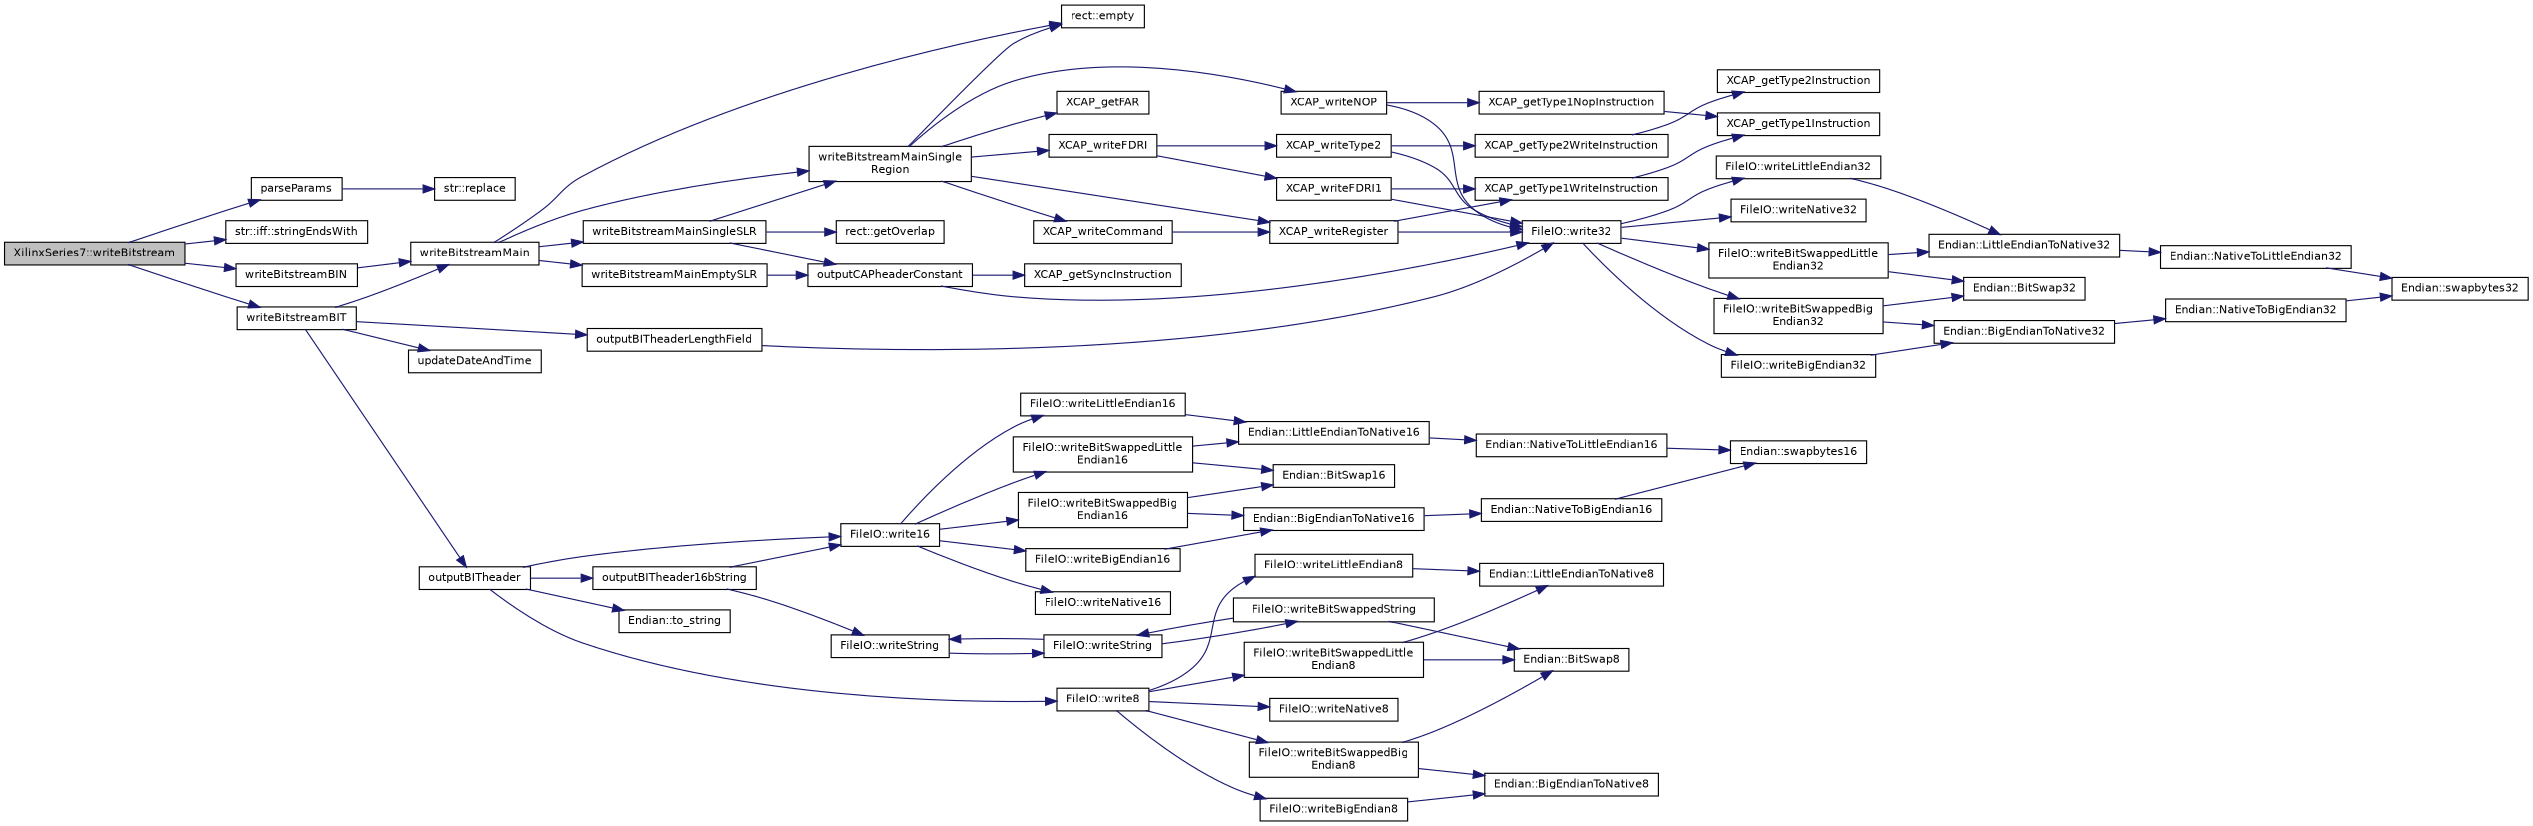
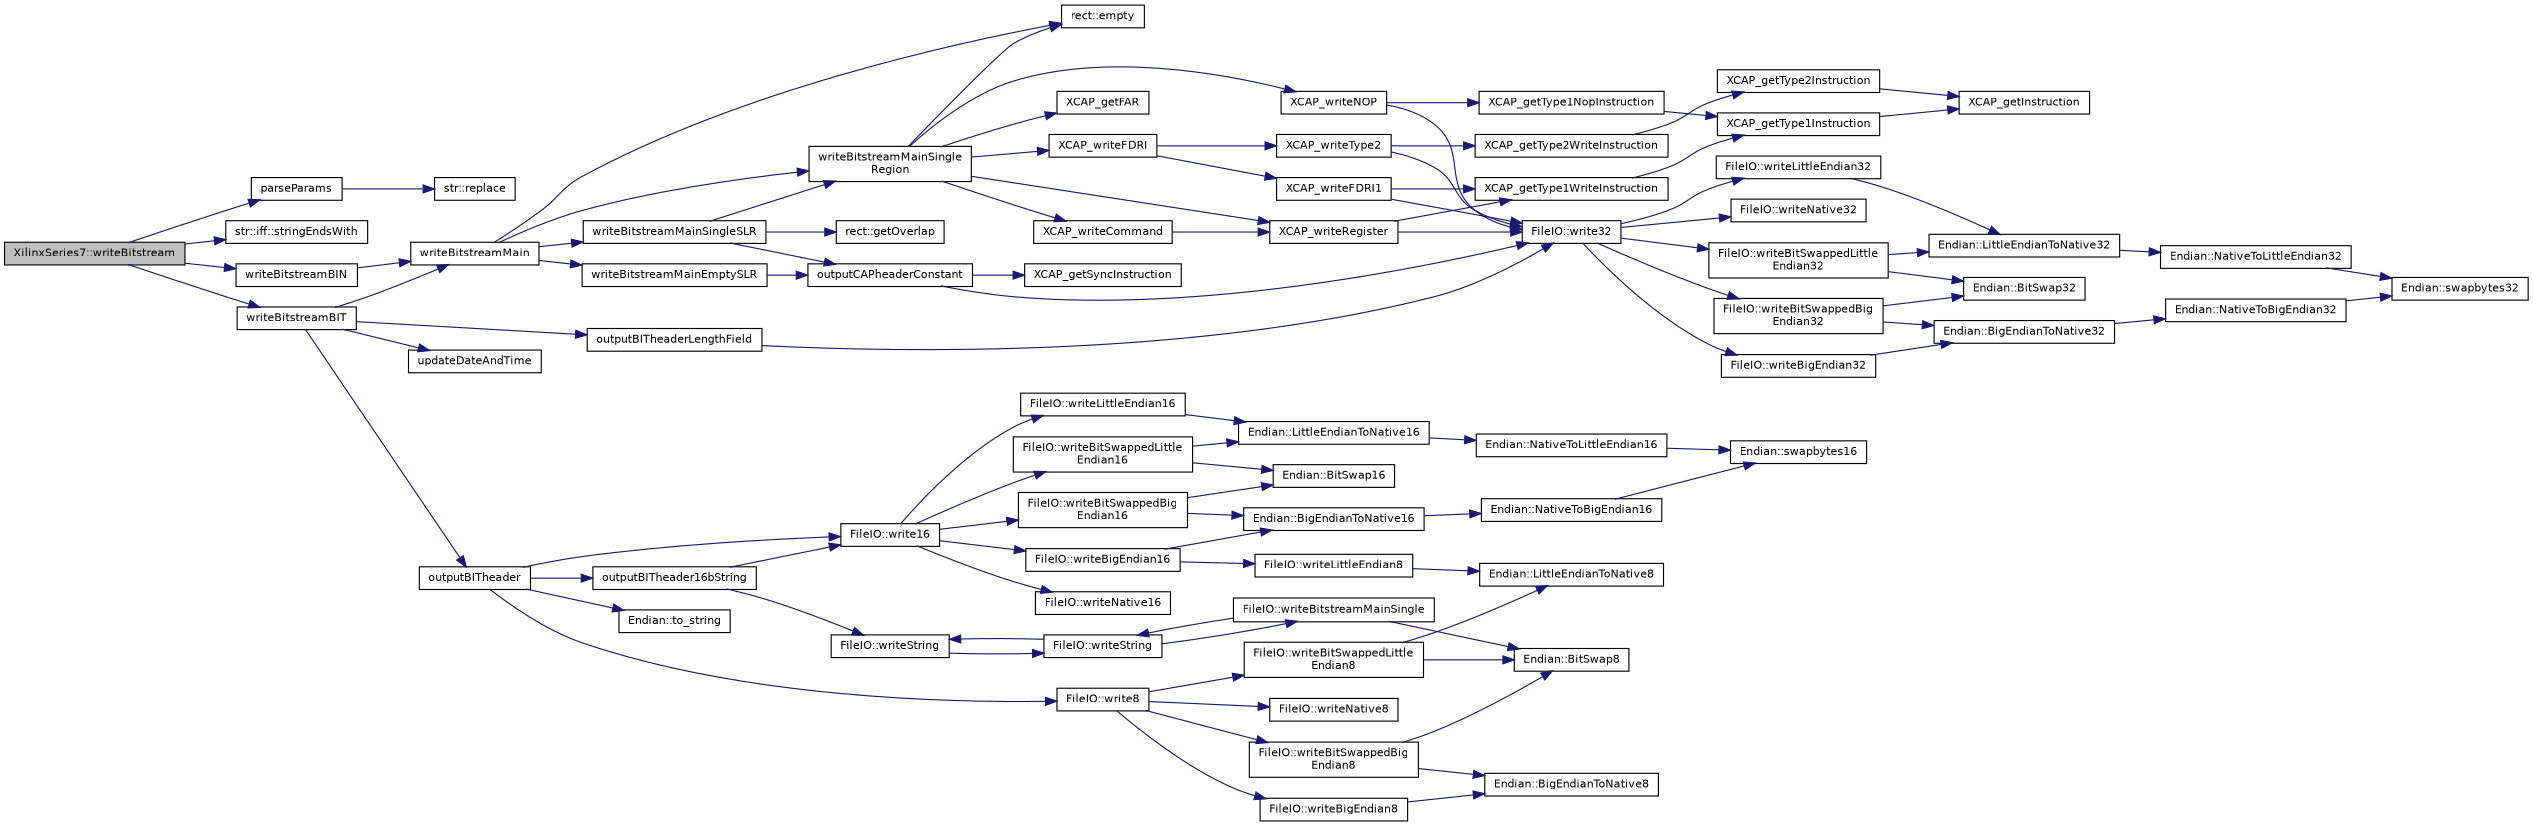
none -> (2024, 103)
(1334, 610) -> (1334, 610)
(1208, 645) -> (1212, 563)
